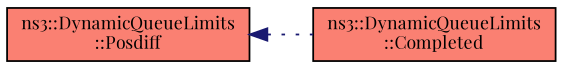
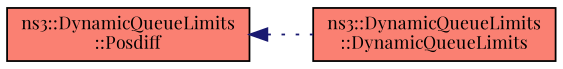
(434, 35) -> (434, 35)
